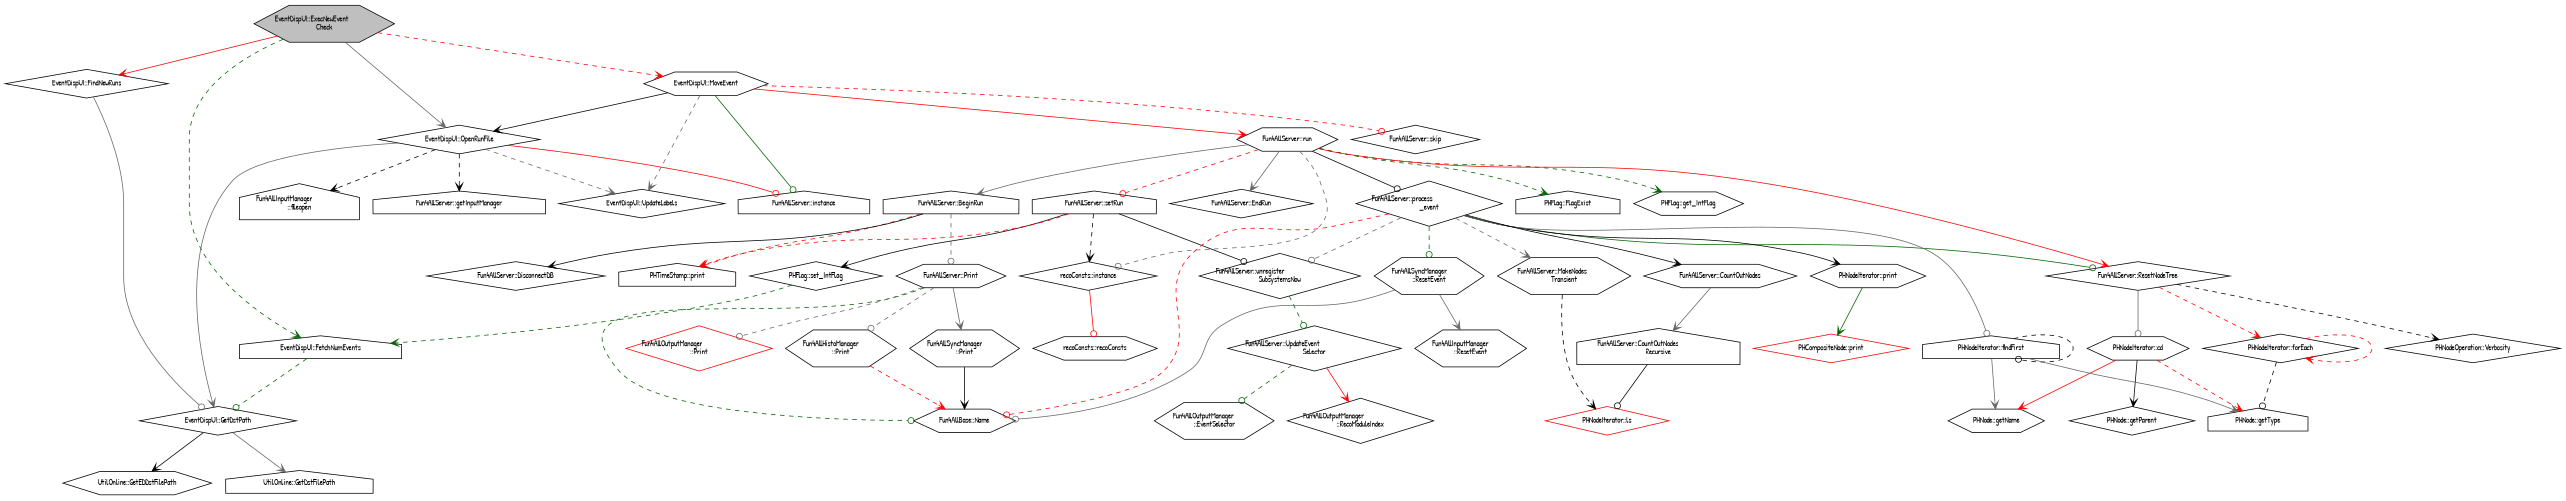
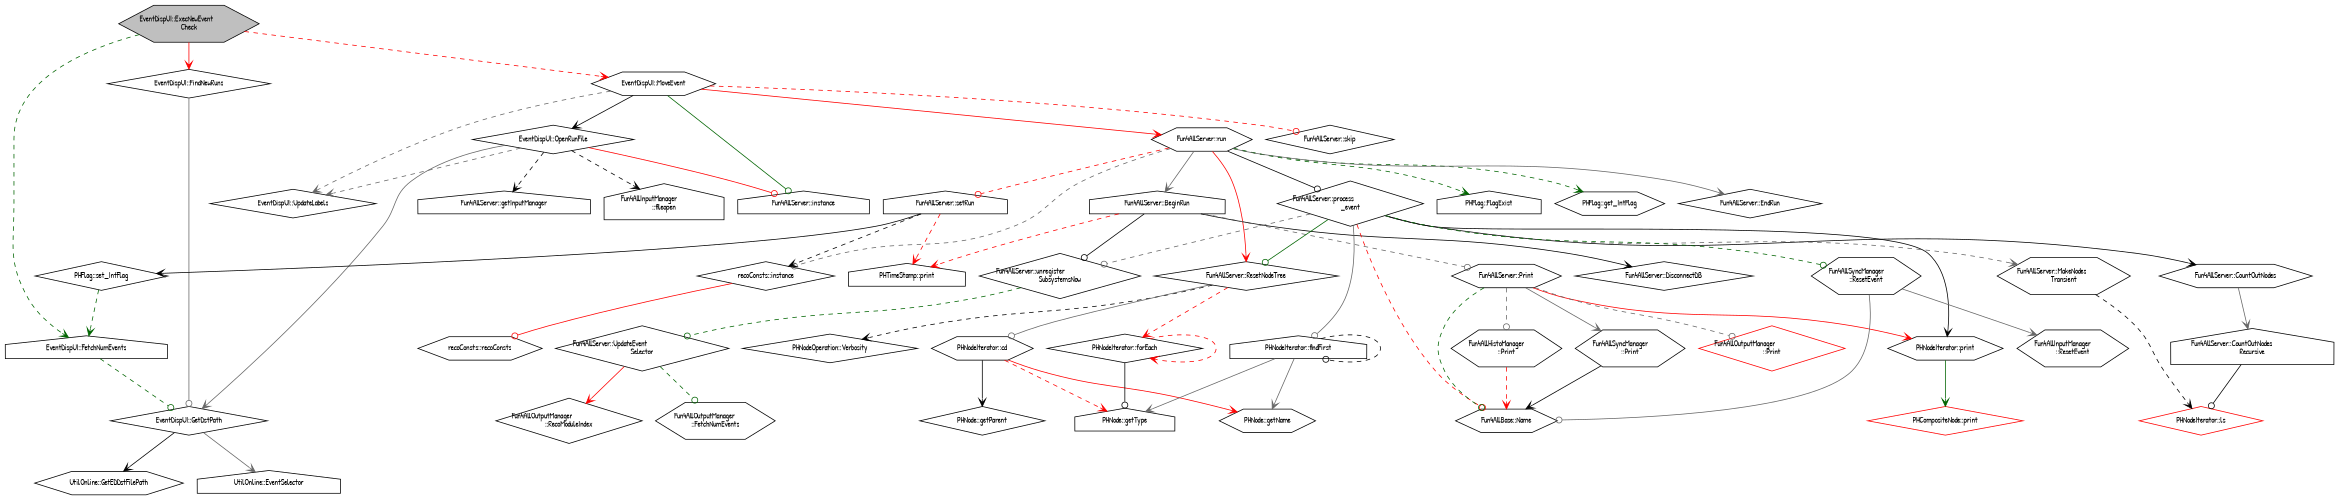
(393, 82) -> none
(1180, 237) -> (1116, 235)
none -> (1718, 315)
(2270, 383) -> (1125, 382)
(1214, 421) -> (715, 421)
(299, 483) -> (269, 483)
